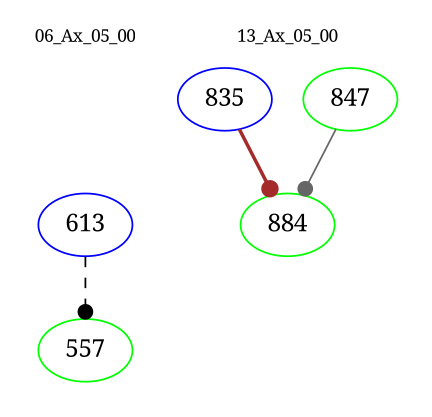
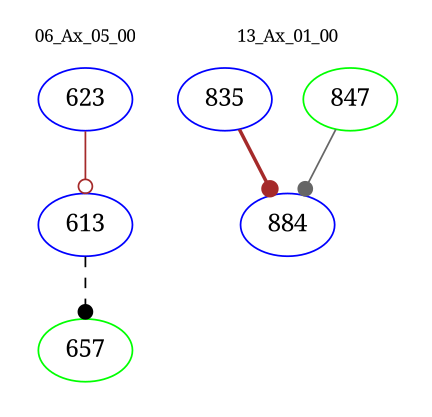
(288, 37) -> (288, 37)
none -> (85, 99)
(288, 225) -> (288, 225)
(85, 350) -> (85, 350)
